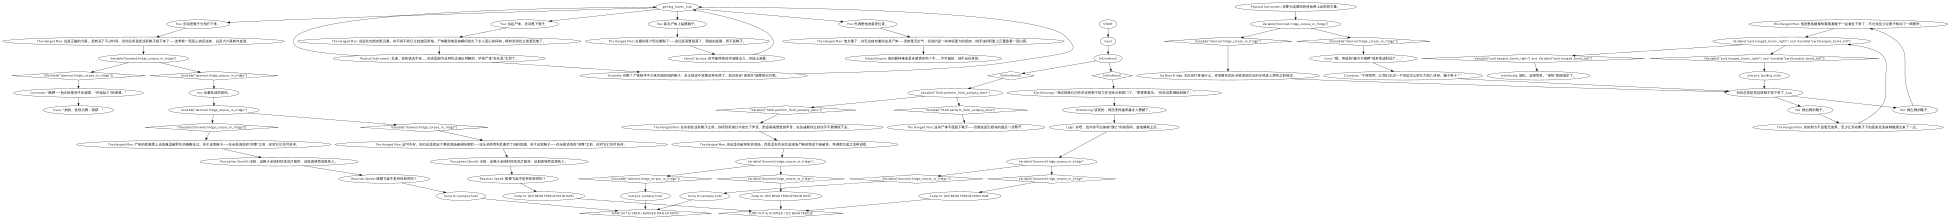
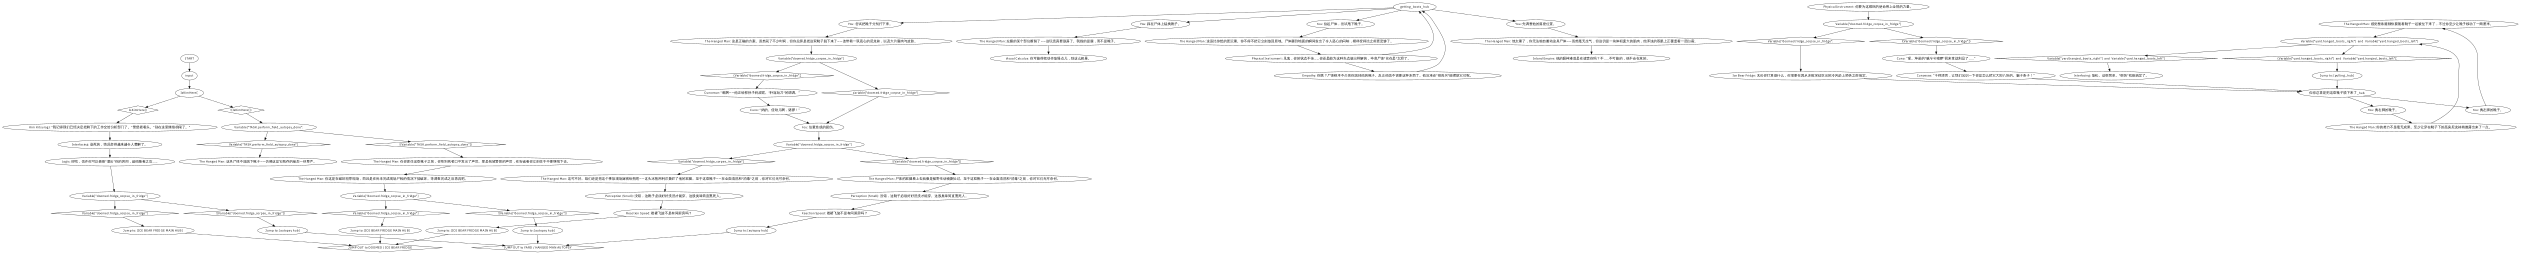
(750, 24) -> none
none -> (796, 118)
